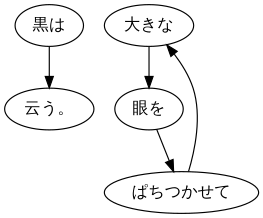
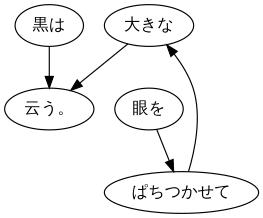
(149, 62) -> (104, 63)
